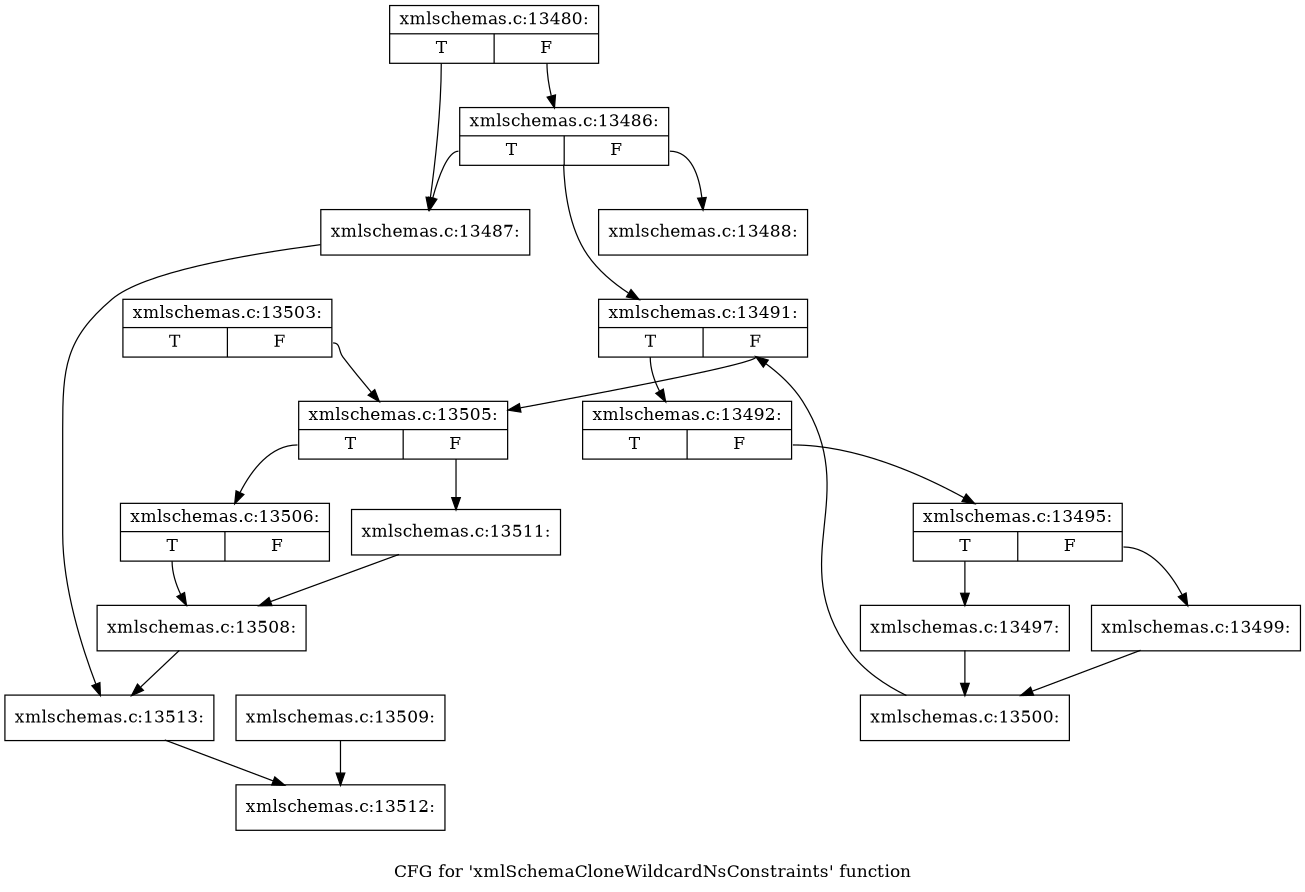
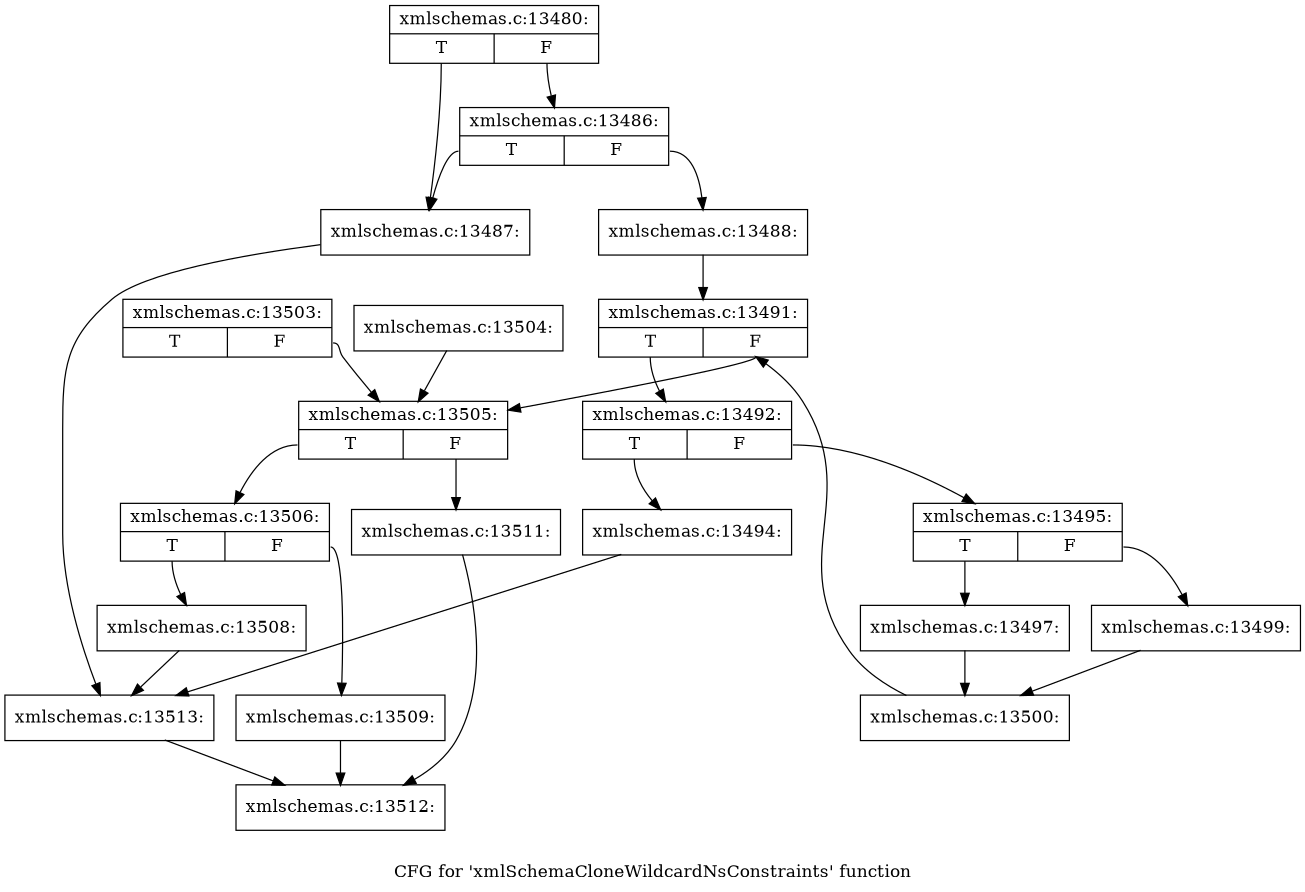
(578, 238) -> (703, 271)
none -> (458, 328)
none -> (687, 532)
(335, 578) -> (475, 677)
none -> (342, 614)
